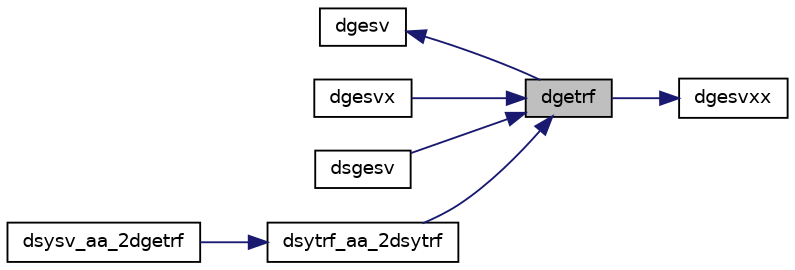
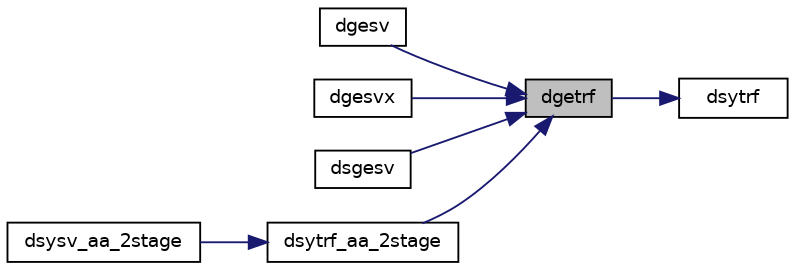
(483, 56) -> (448, 69)
(733, 98) -> (733, 98)
(104, 242) -> (104, 242)
(363, 242) -> (363, 242)
